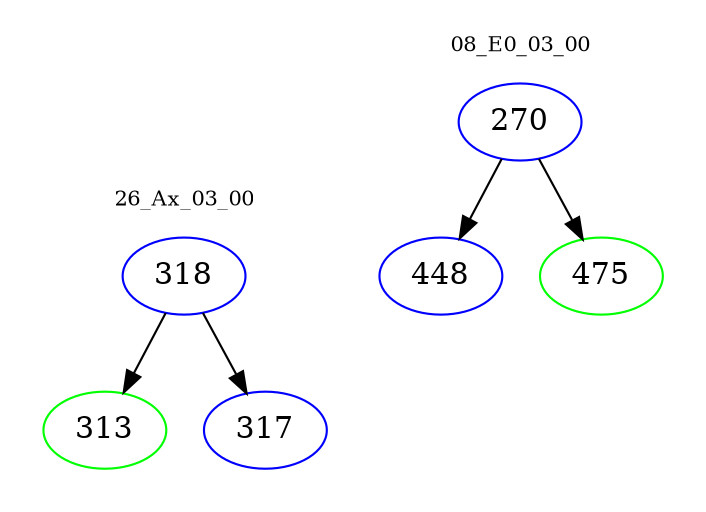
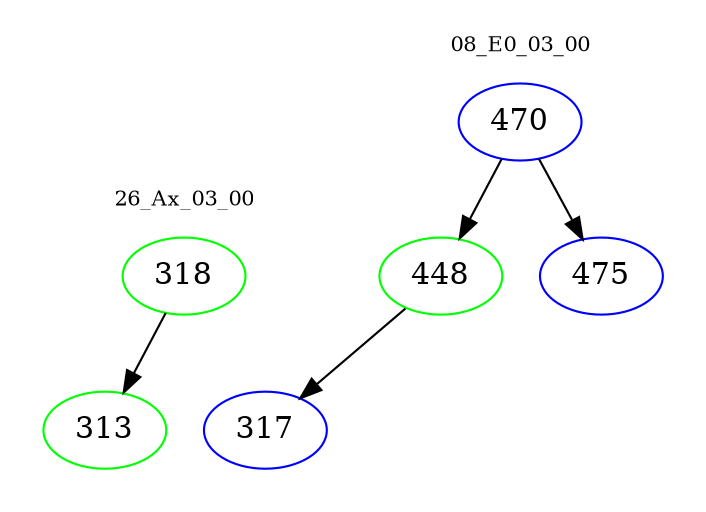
(520, 122) -> (520, 122)
(184, 276) -> (184, 276)
(441, 276) -> (441, 276)
(601, 276) -> (601, 276)
(220, 344) -> (361, 346)
